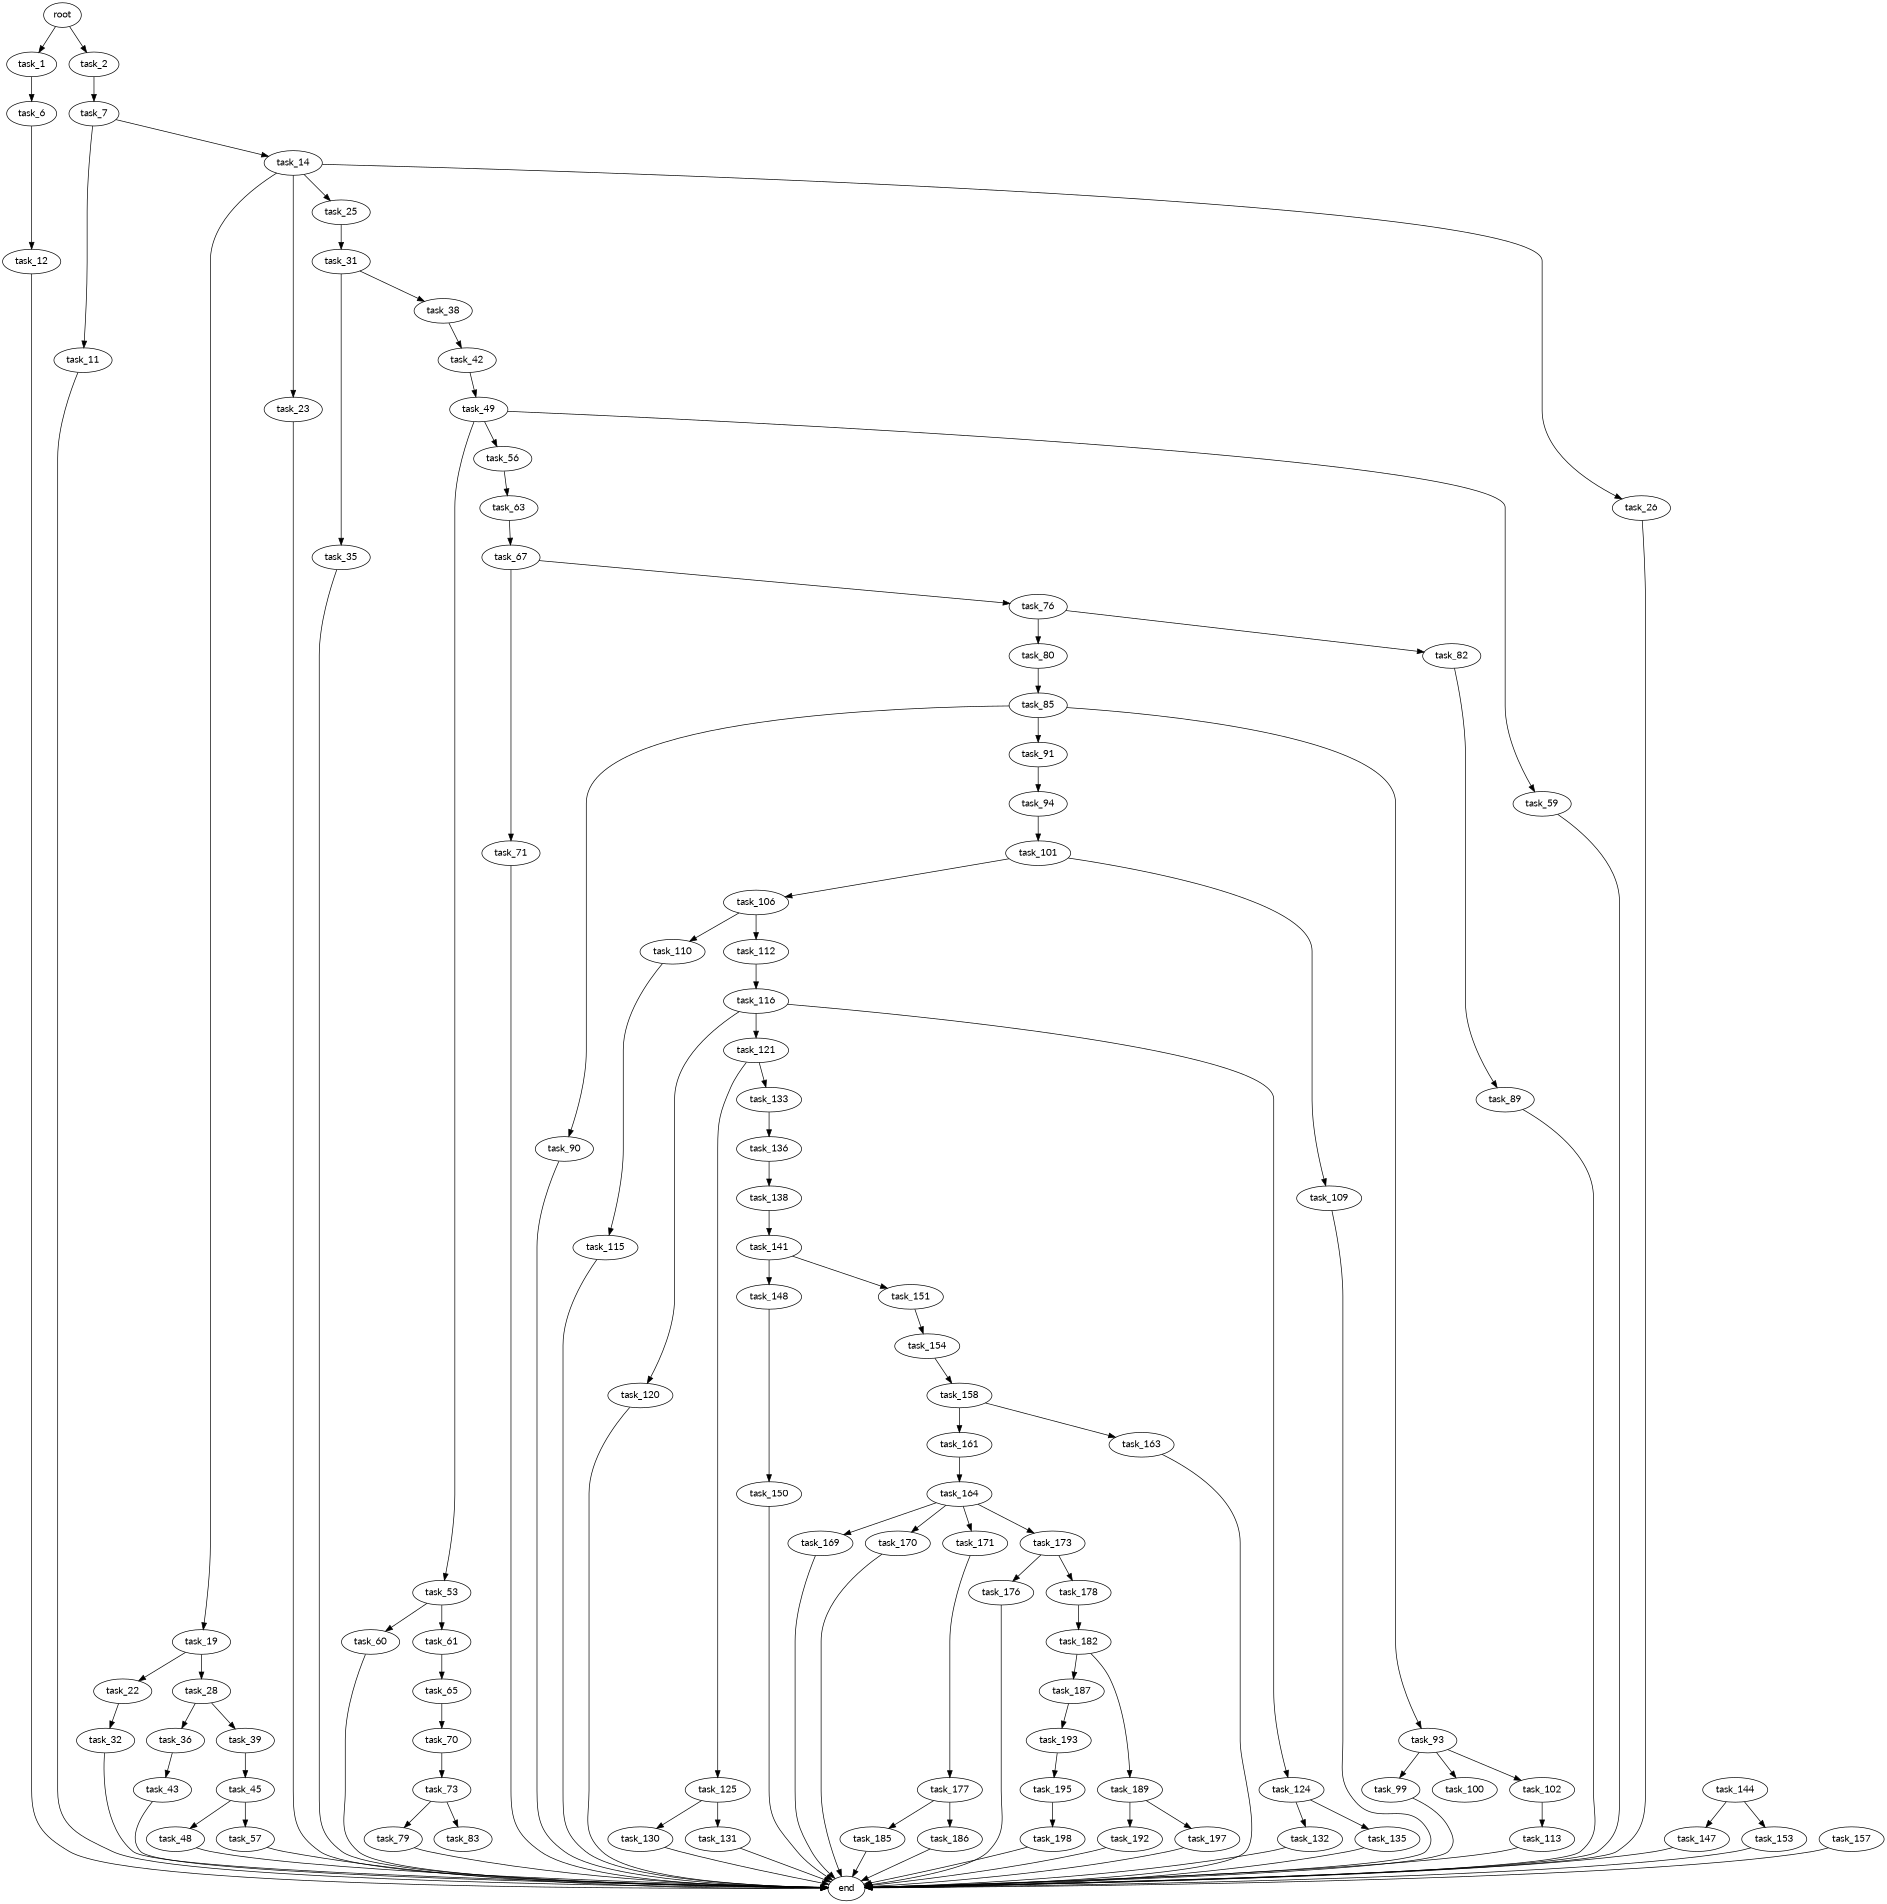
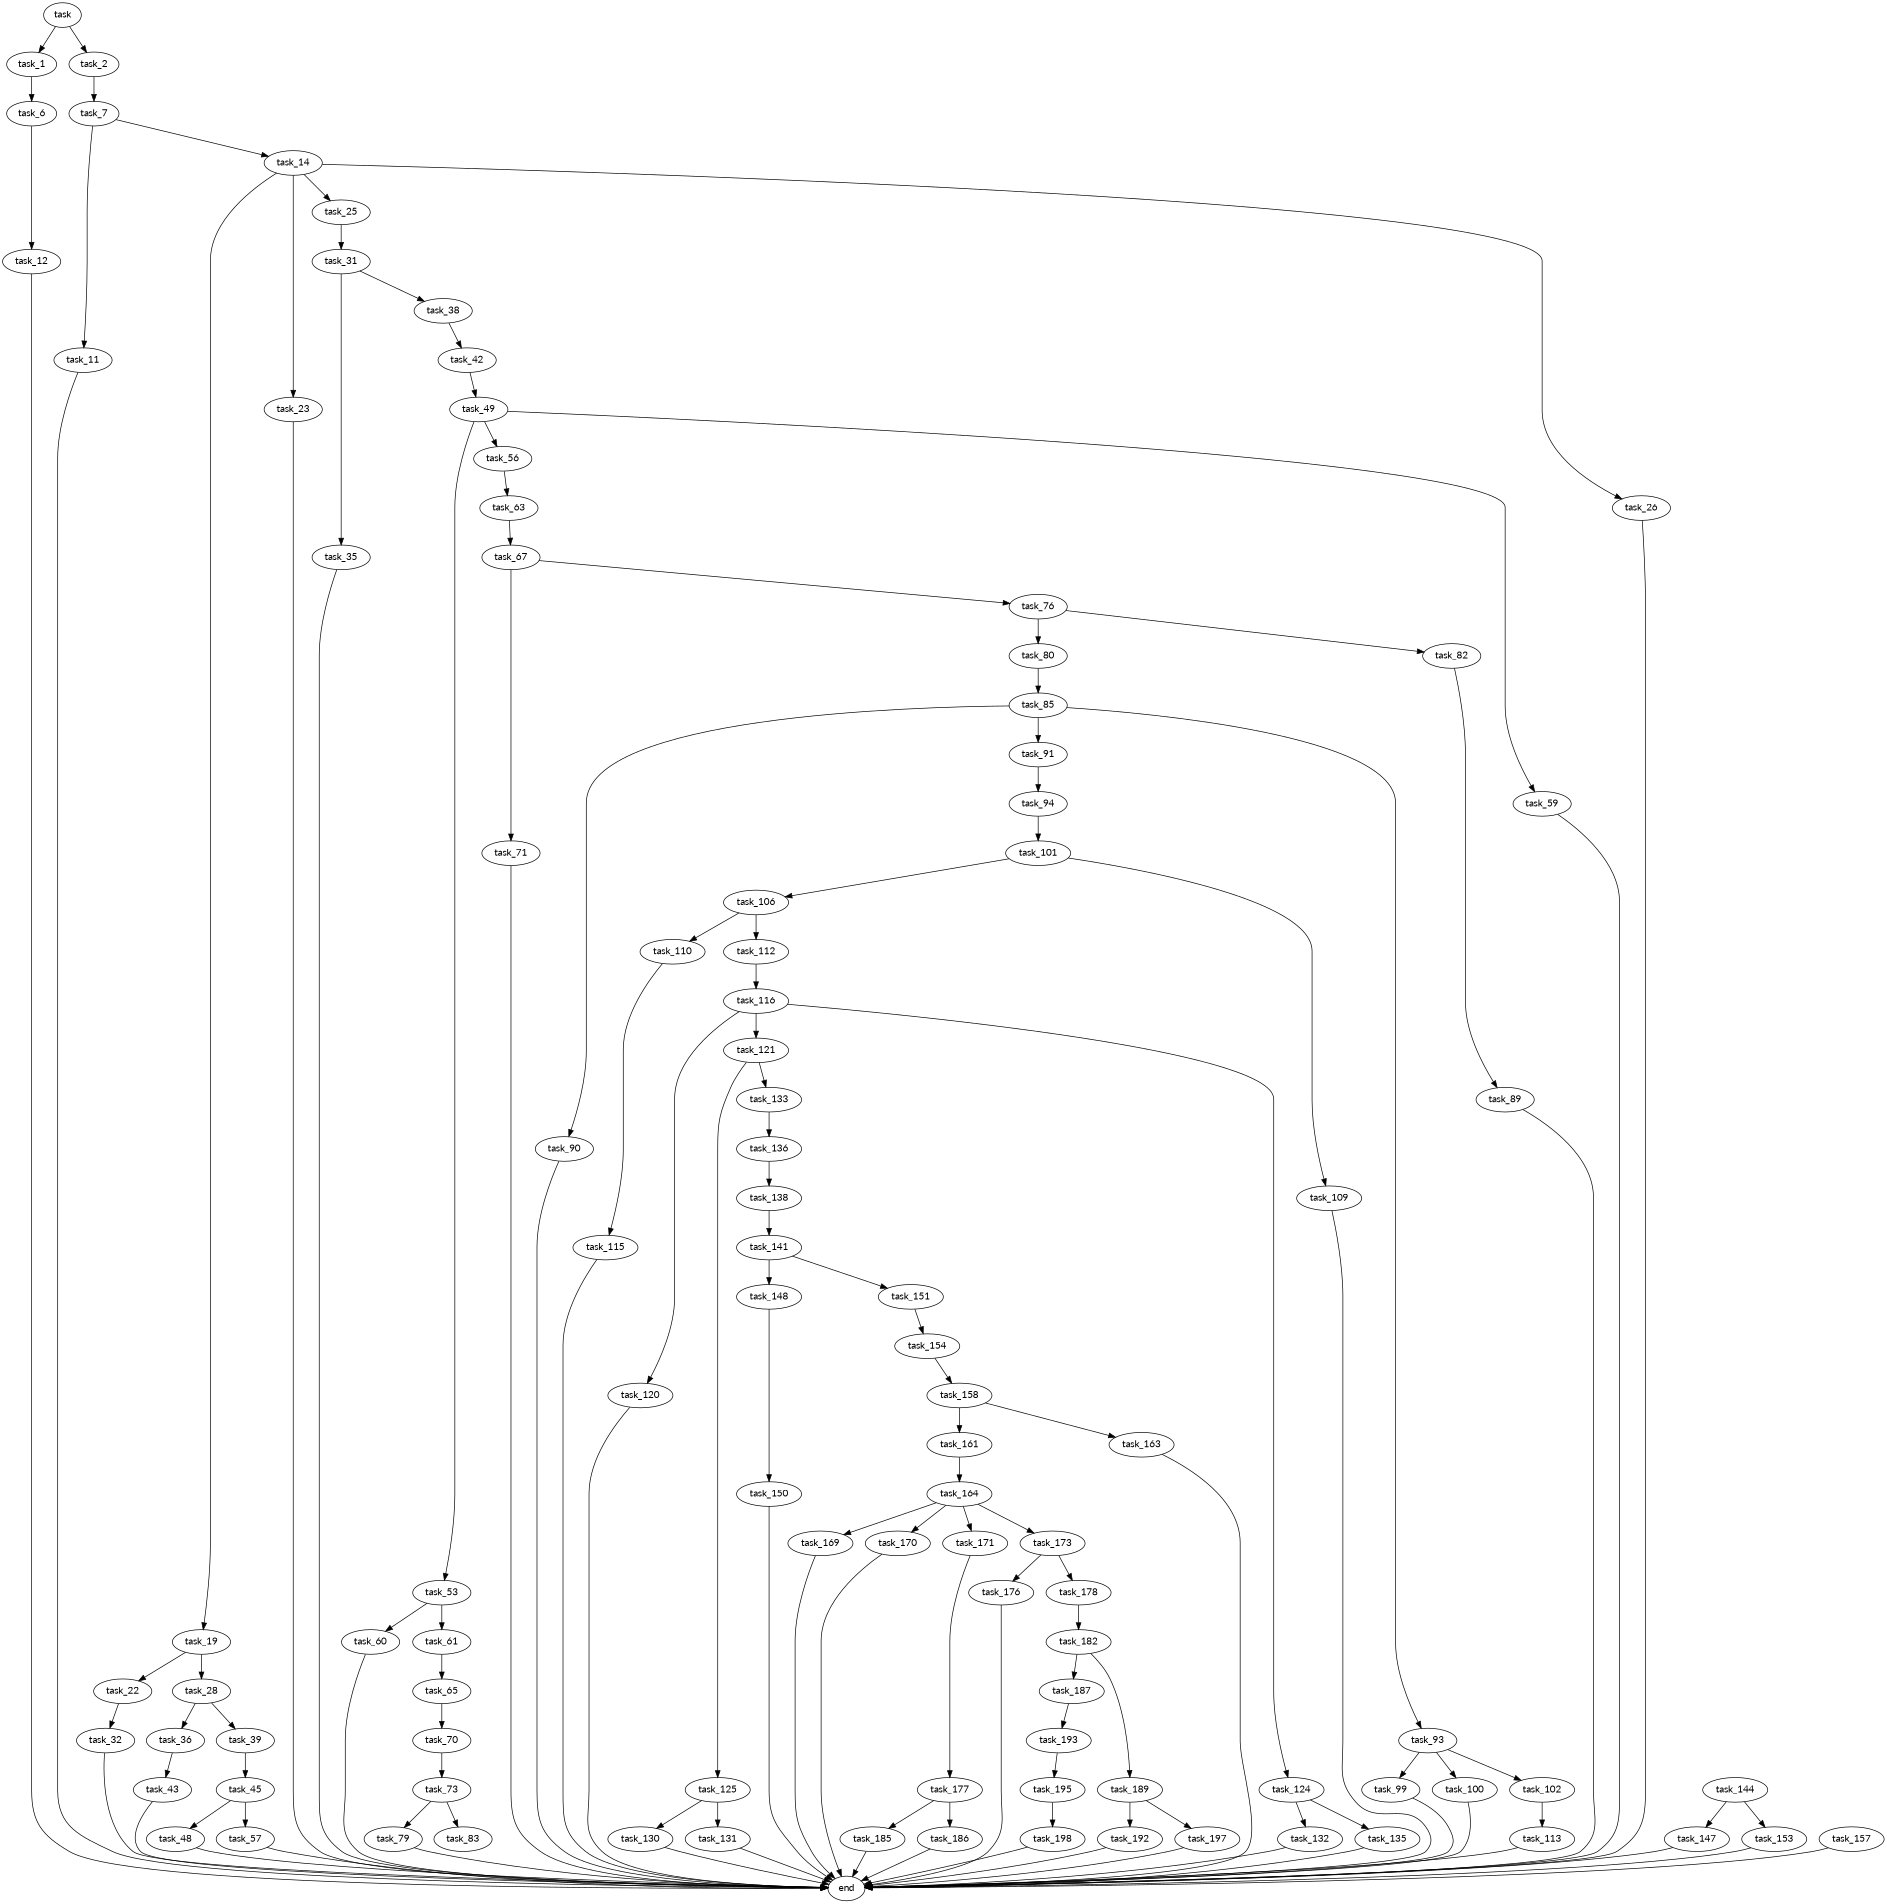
(62, 15) -> (62, 15)
none -> (1193, 1877)
